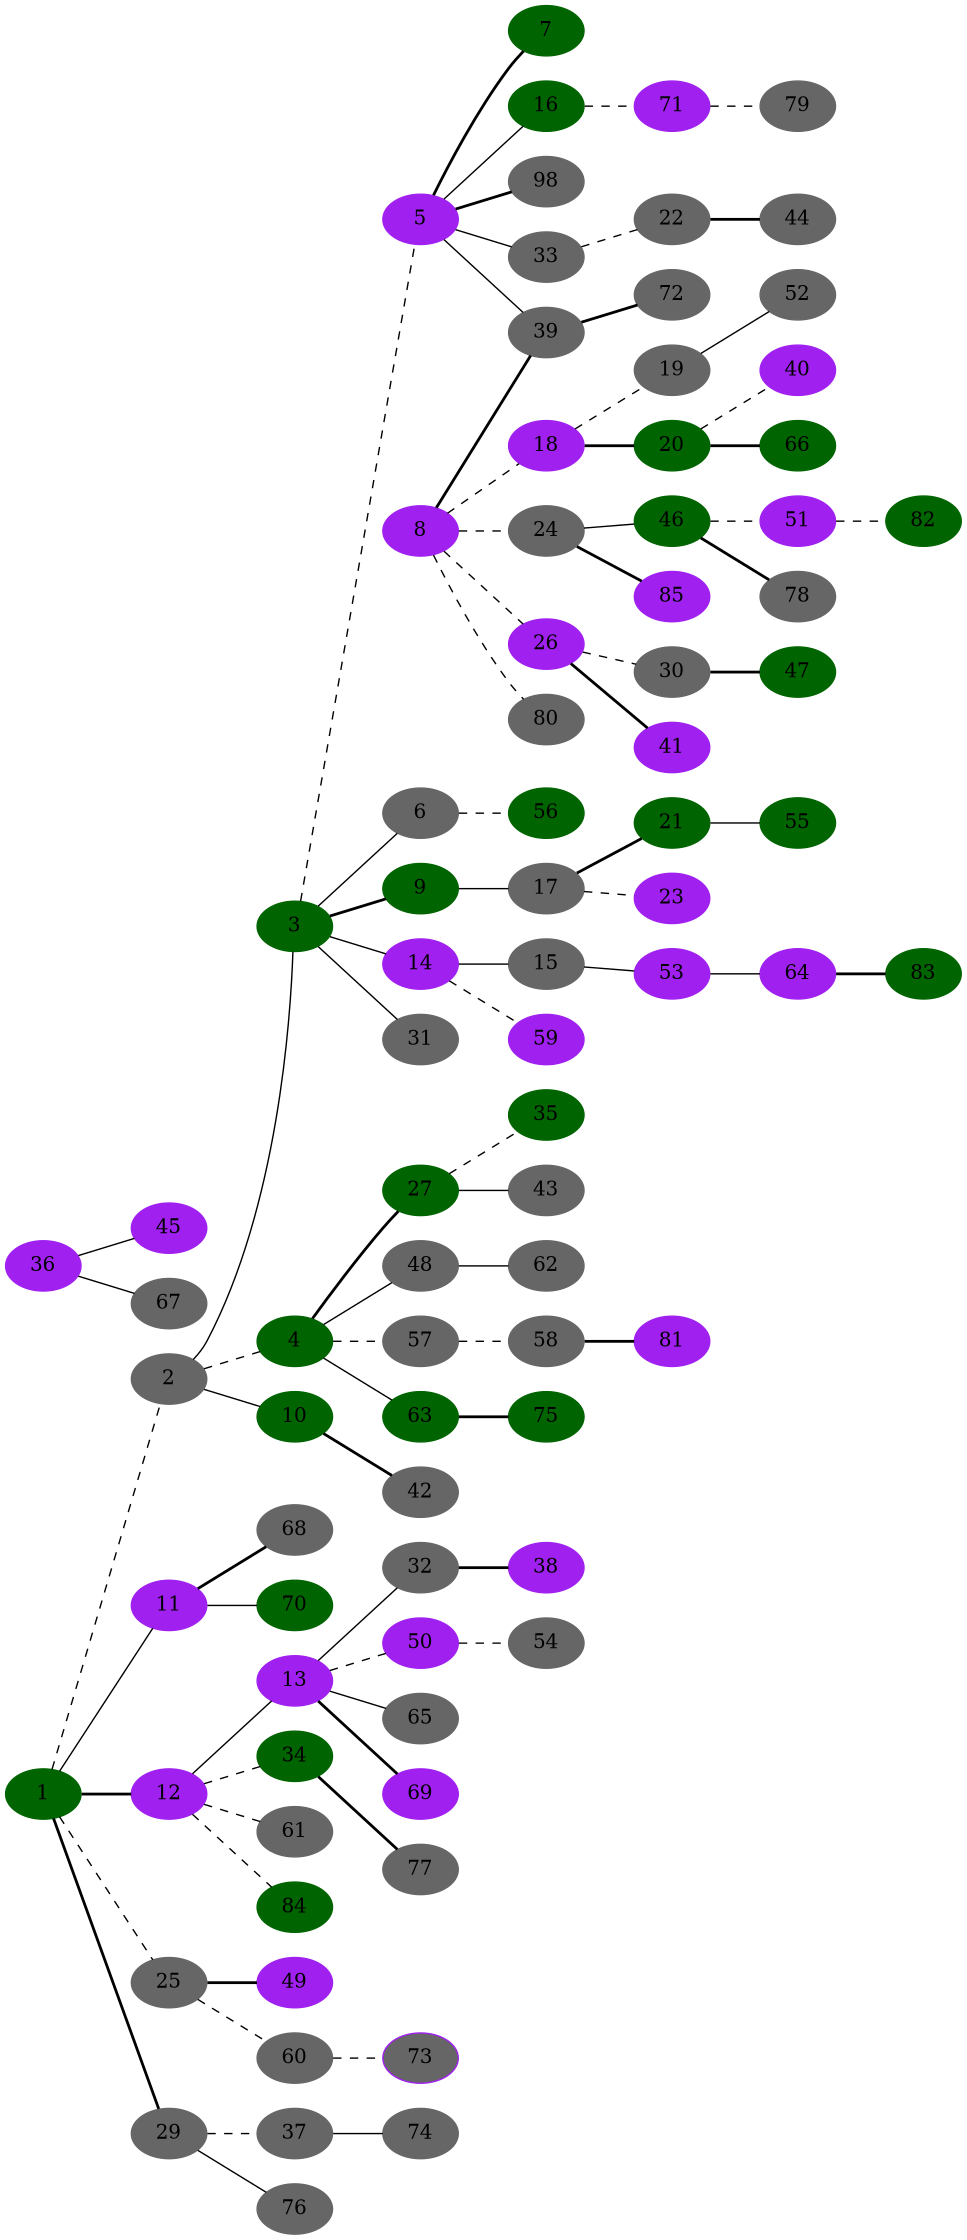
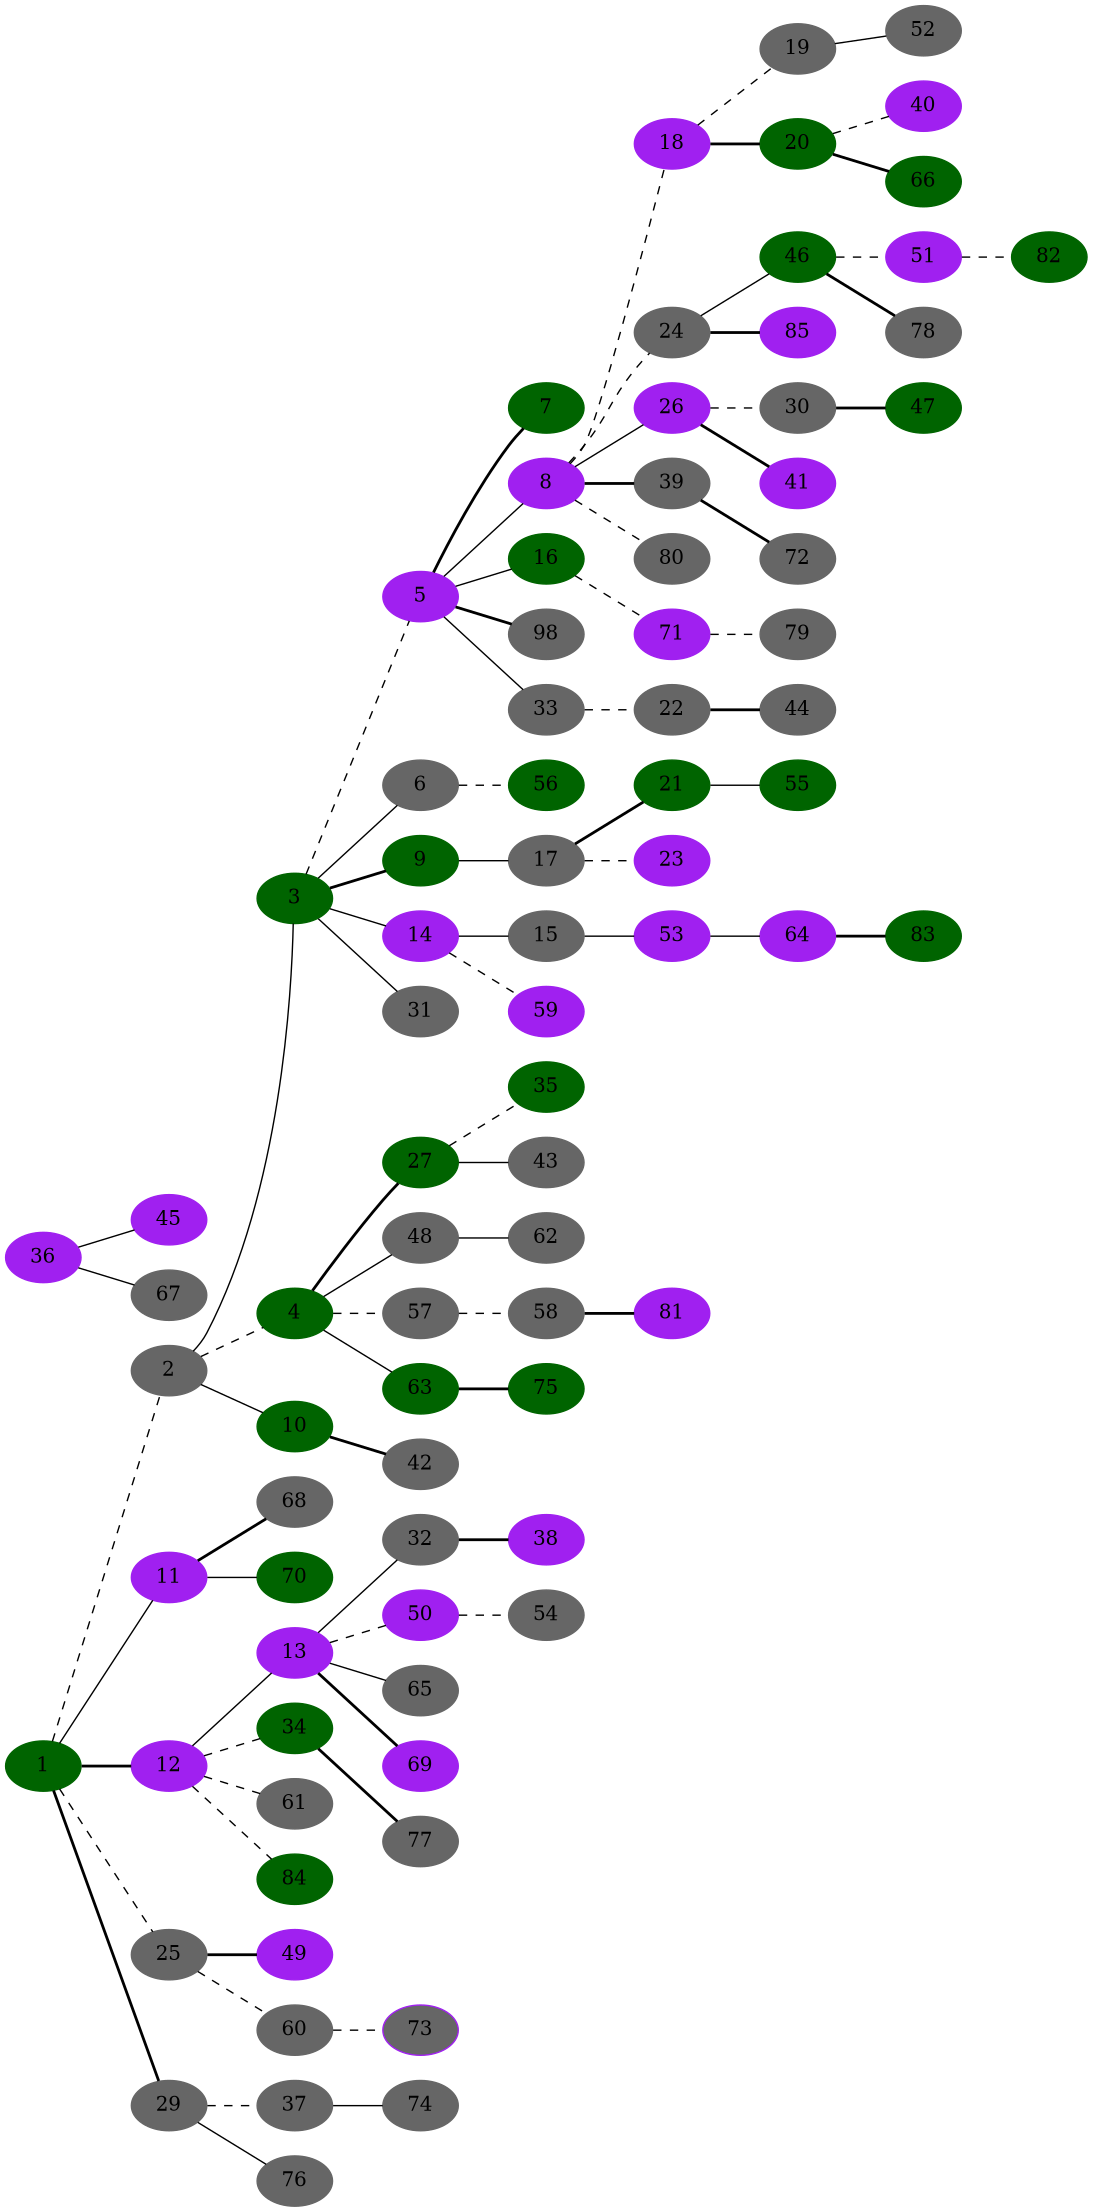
(484, 276) -> (484, 540)
(484, 588) -> (609, 446)
